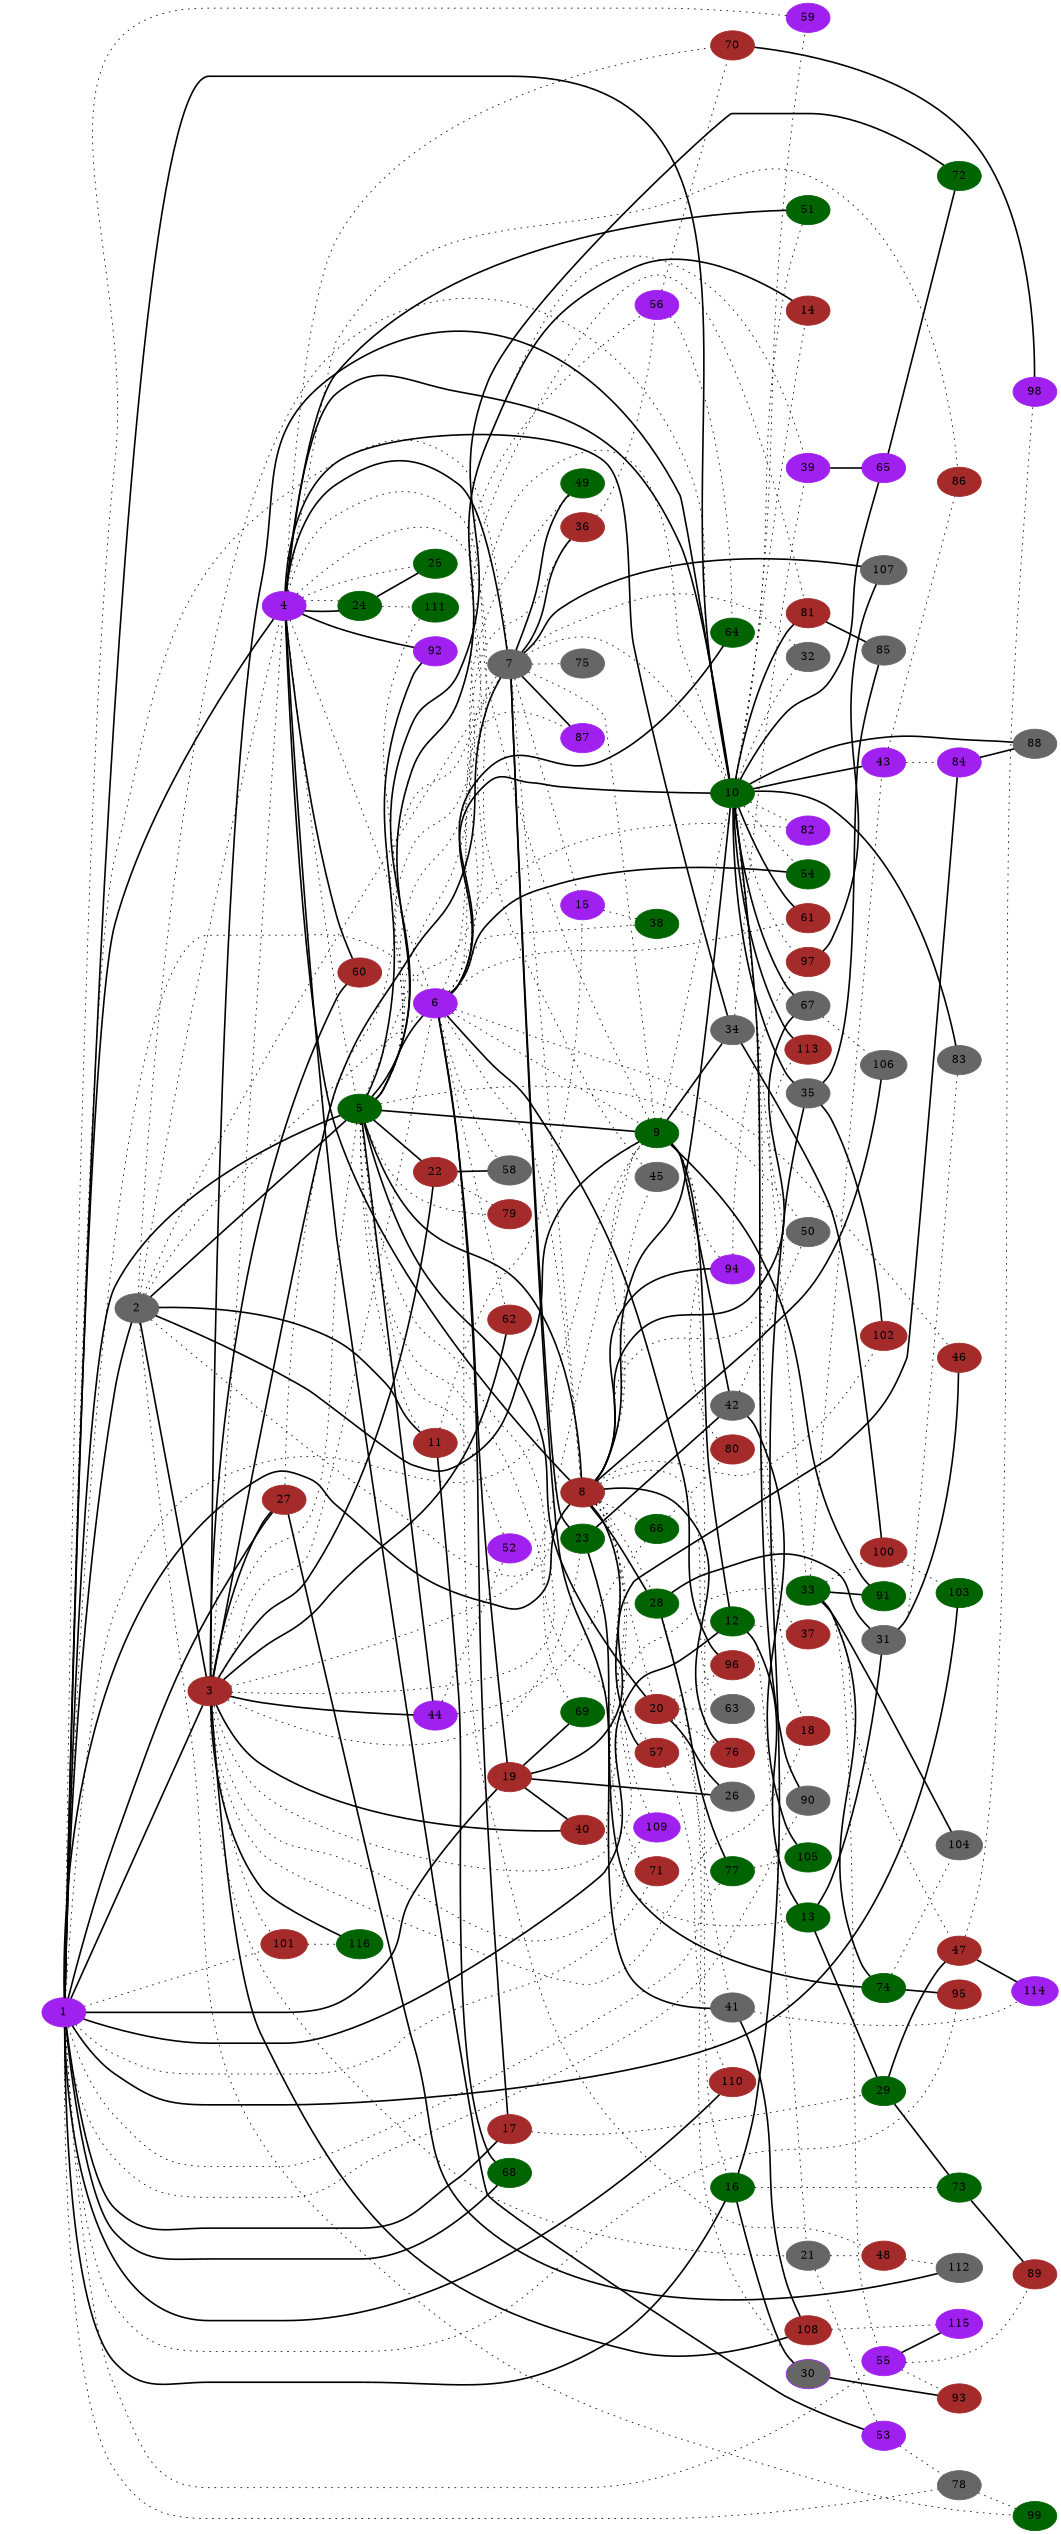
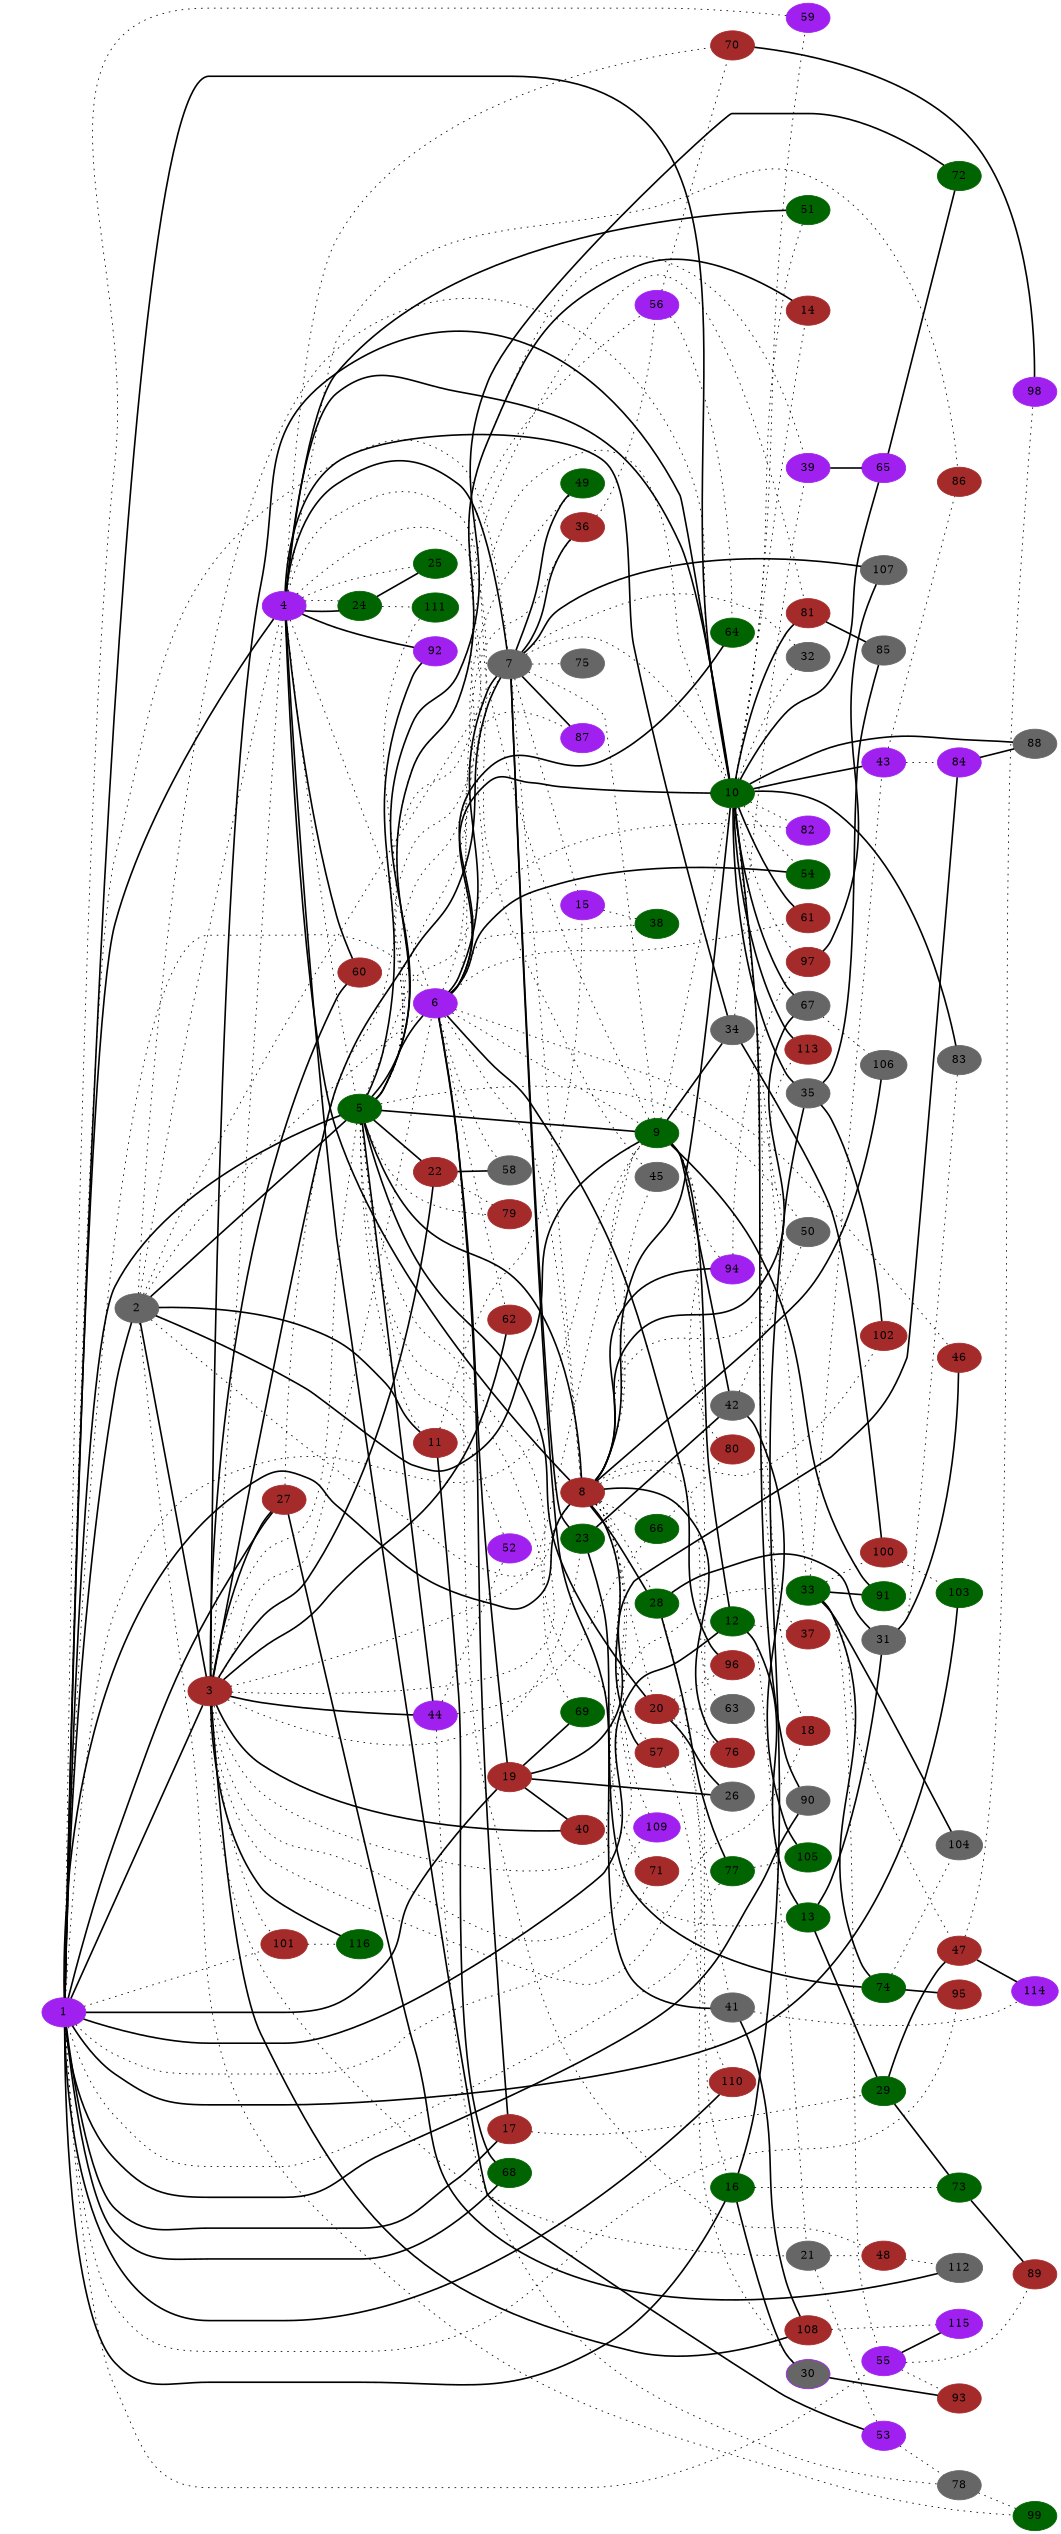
(476, 851) -> (476, 851)
(439, 2128) -> (439, 2128)
(294, 2518) -> (497, 2214)
